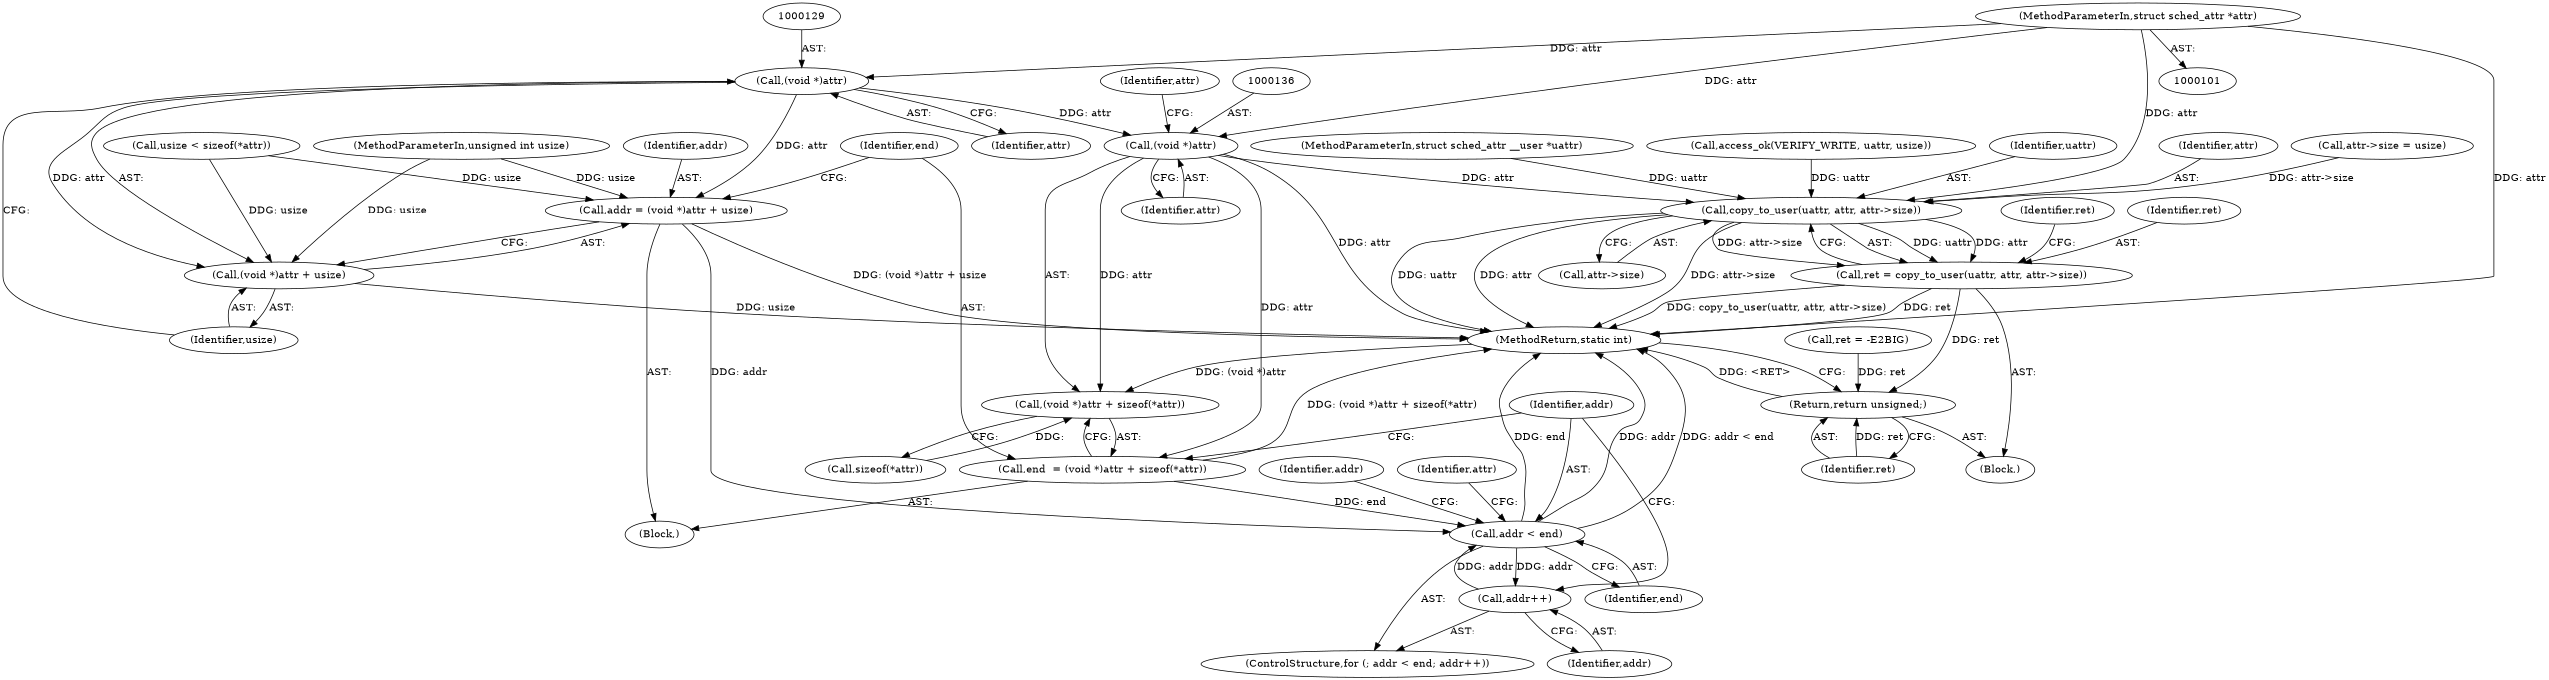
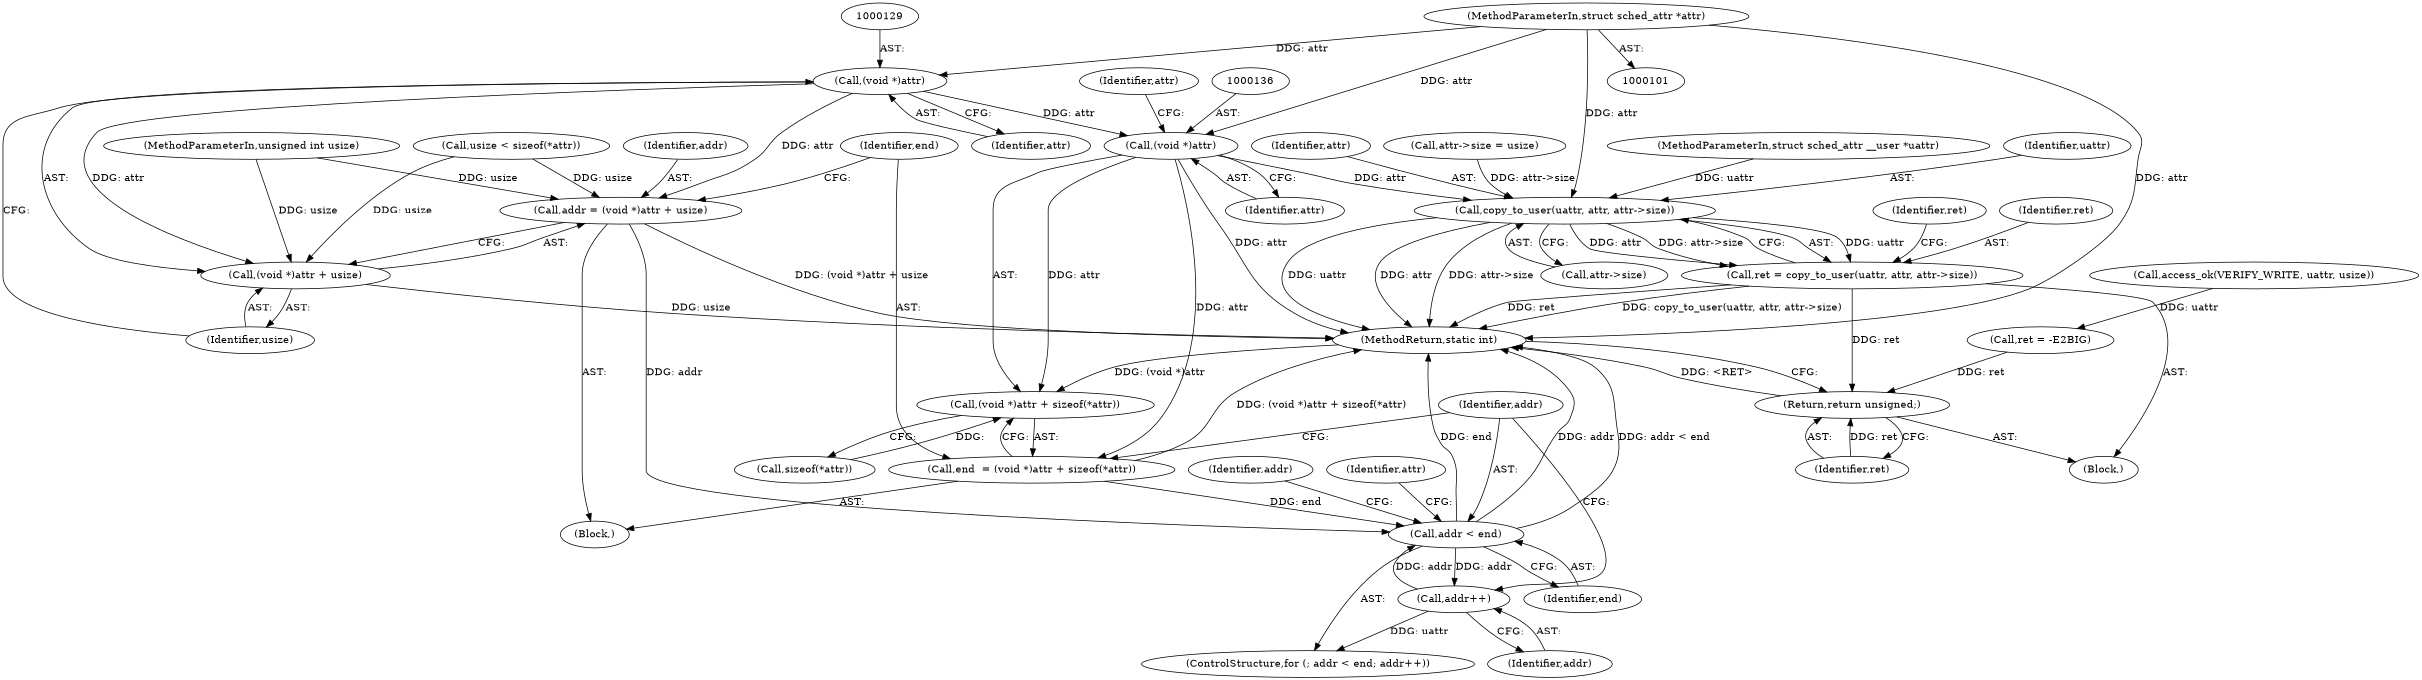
(1811, 175) -> (2149, 307)
(1464, 632) -> (1419, 632)
